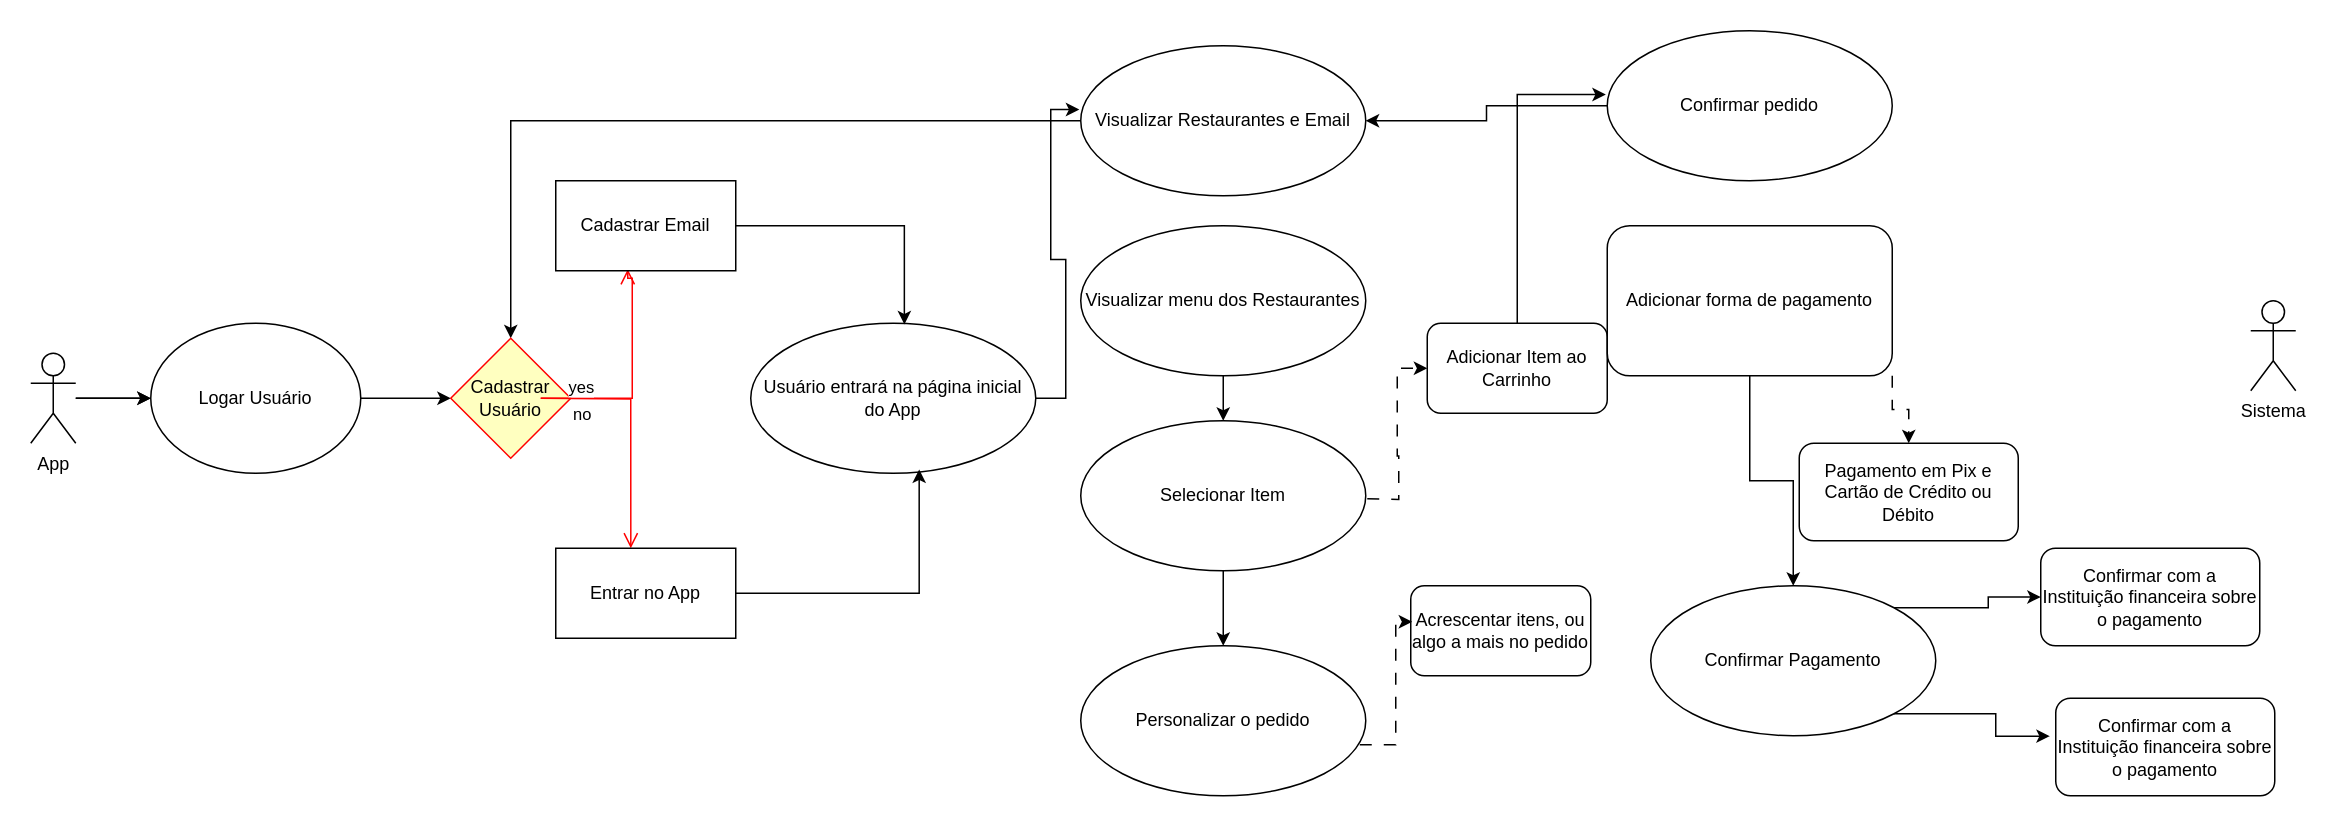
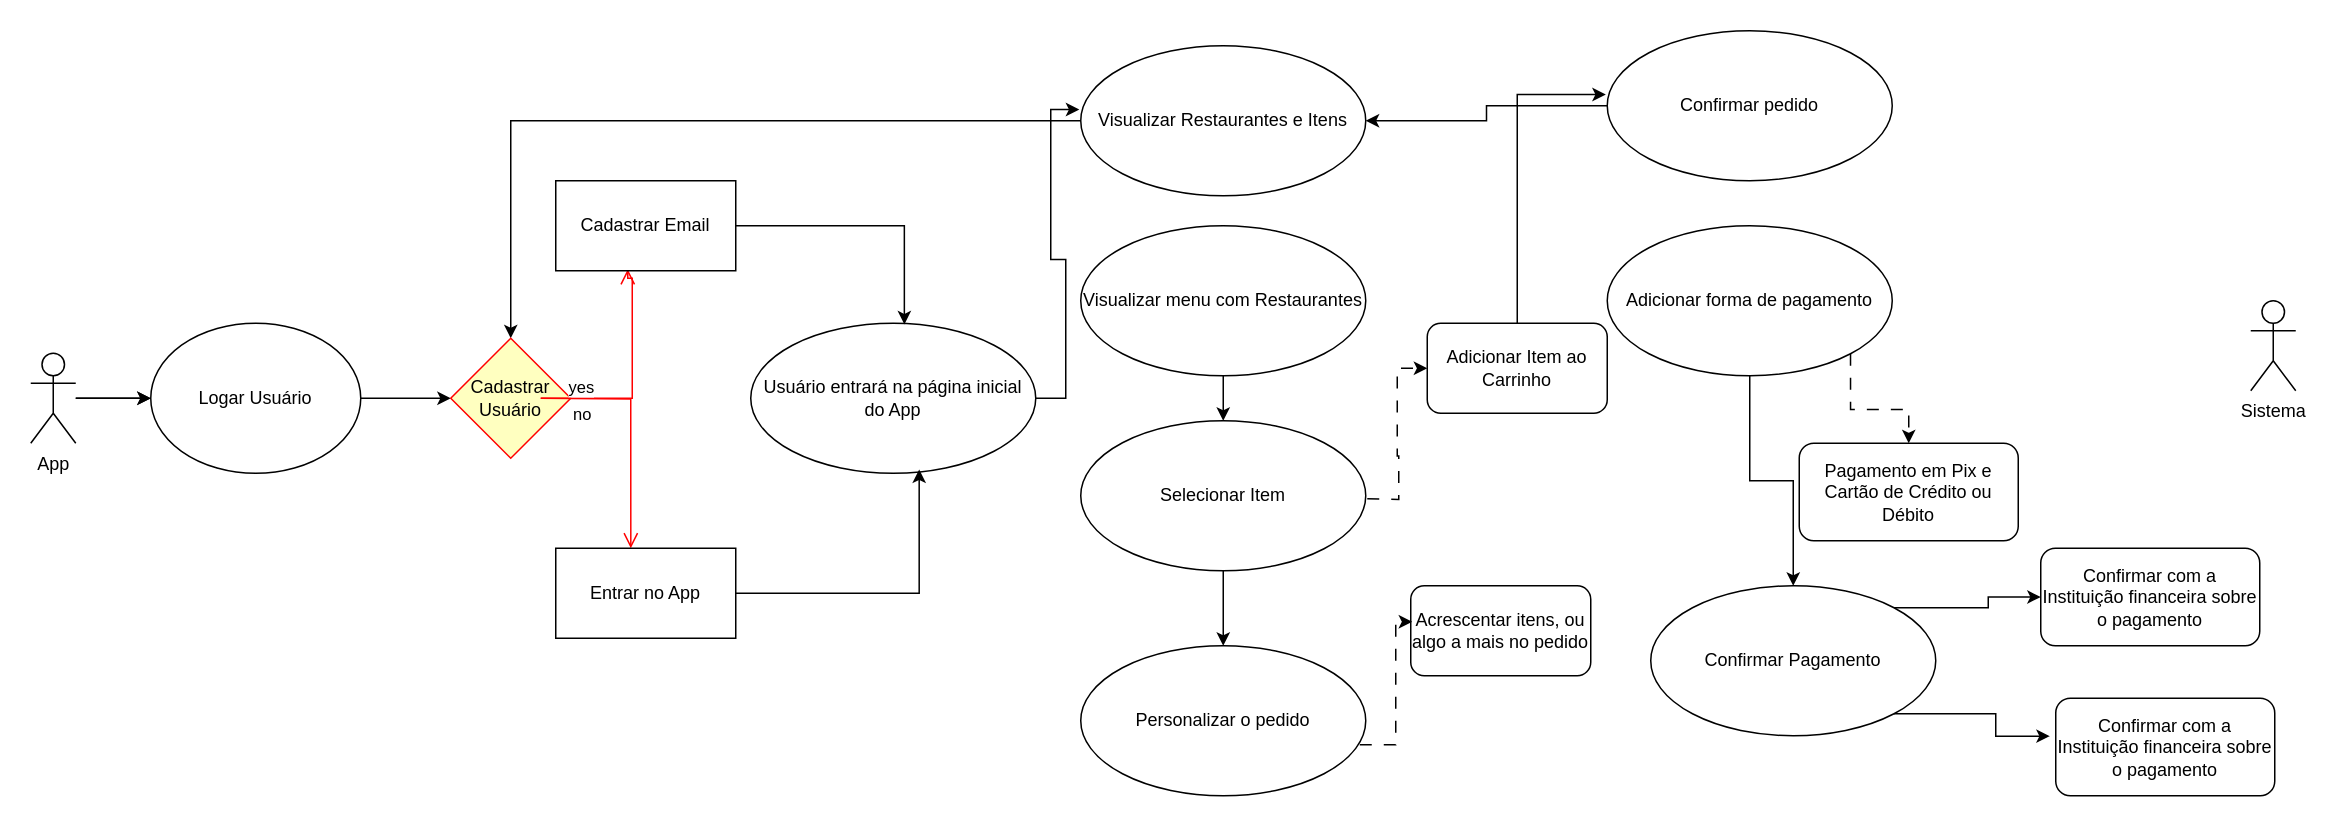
(1223, 121) -> (1223, 121)
(1223, 301) -> (1223, 301)
(1750, 301) -> (1750, 301)
